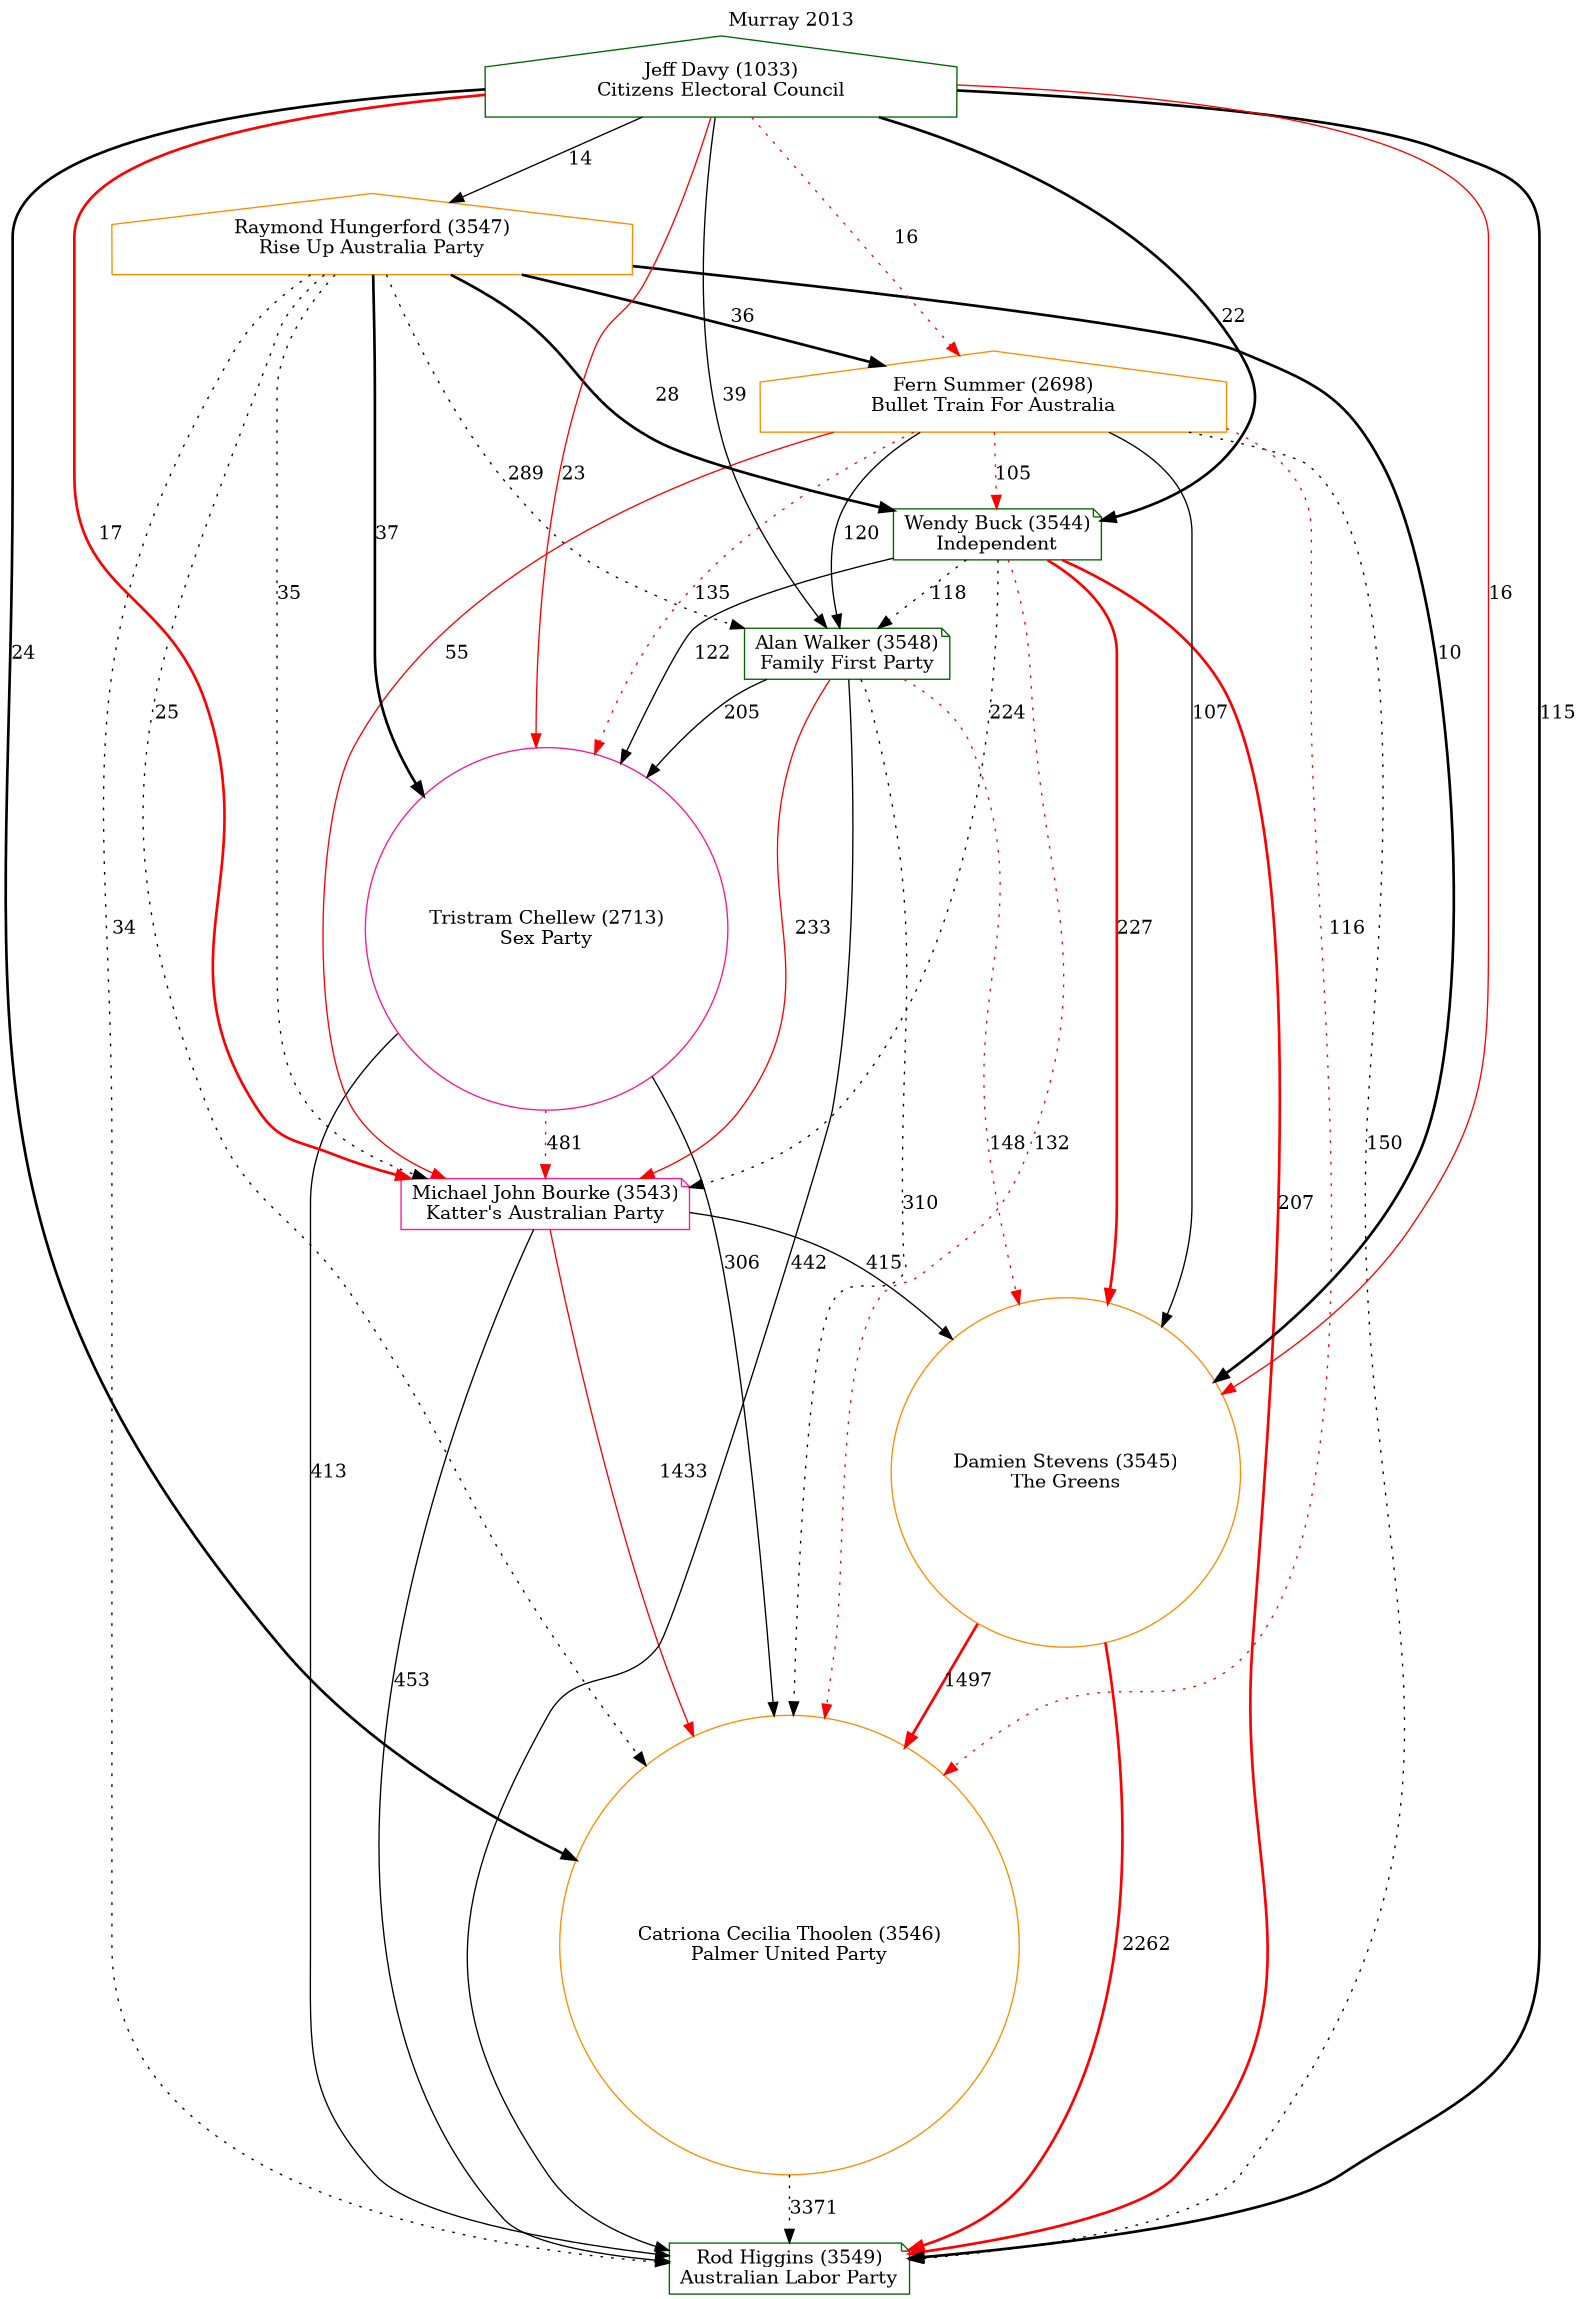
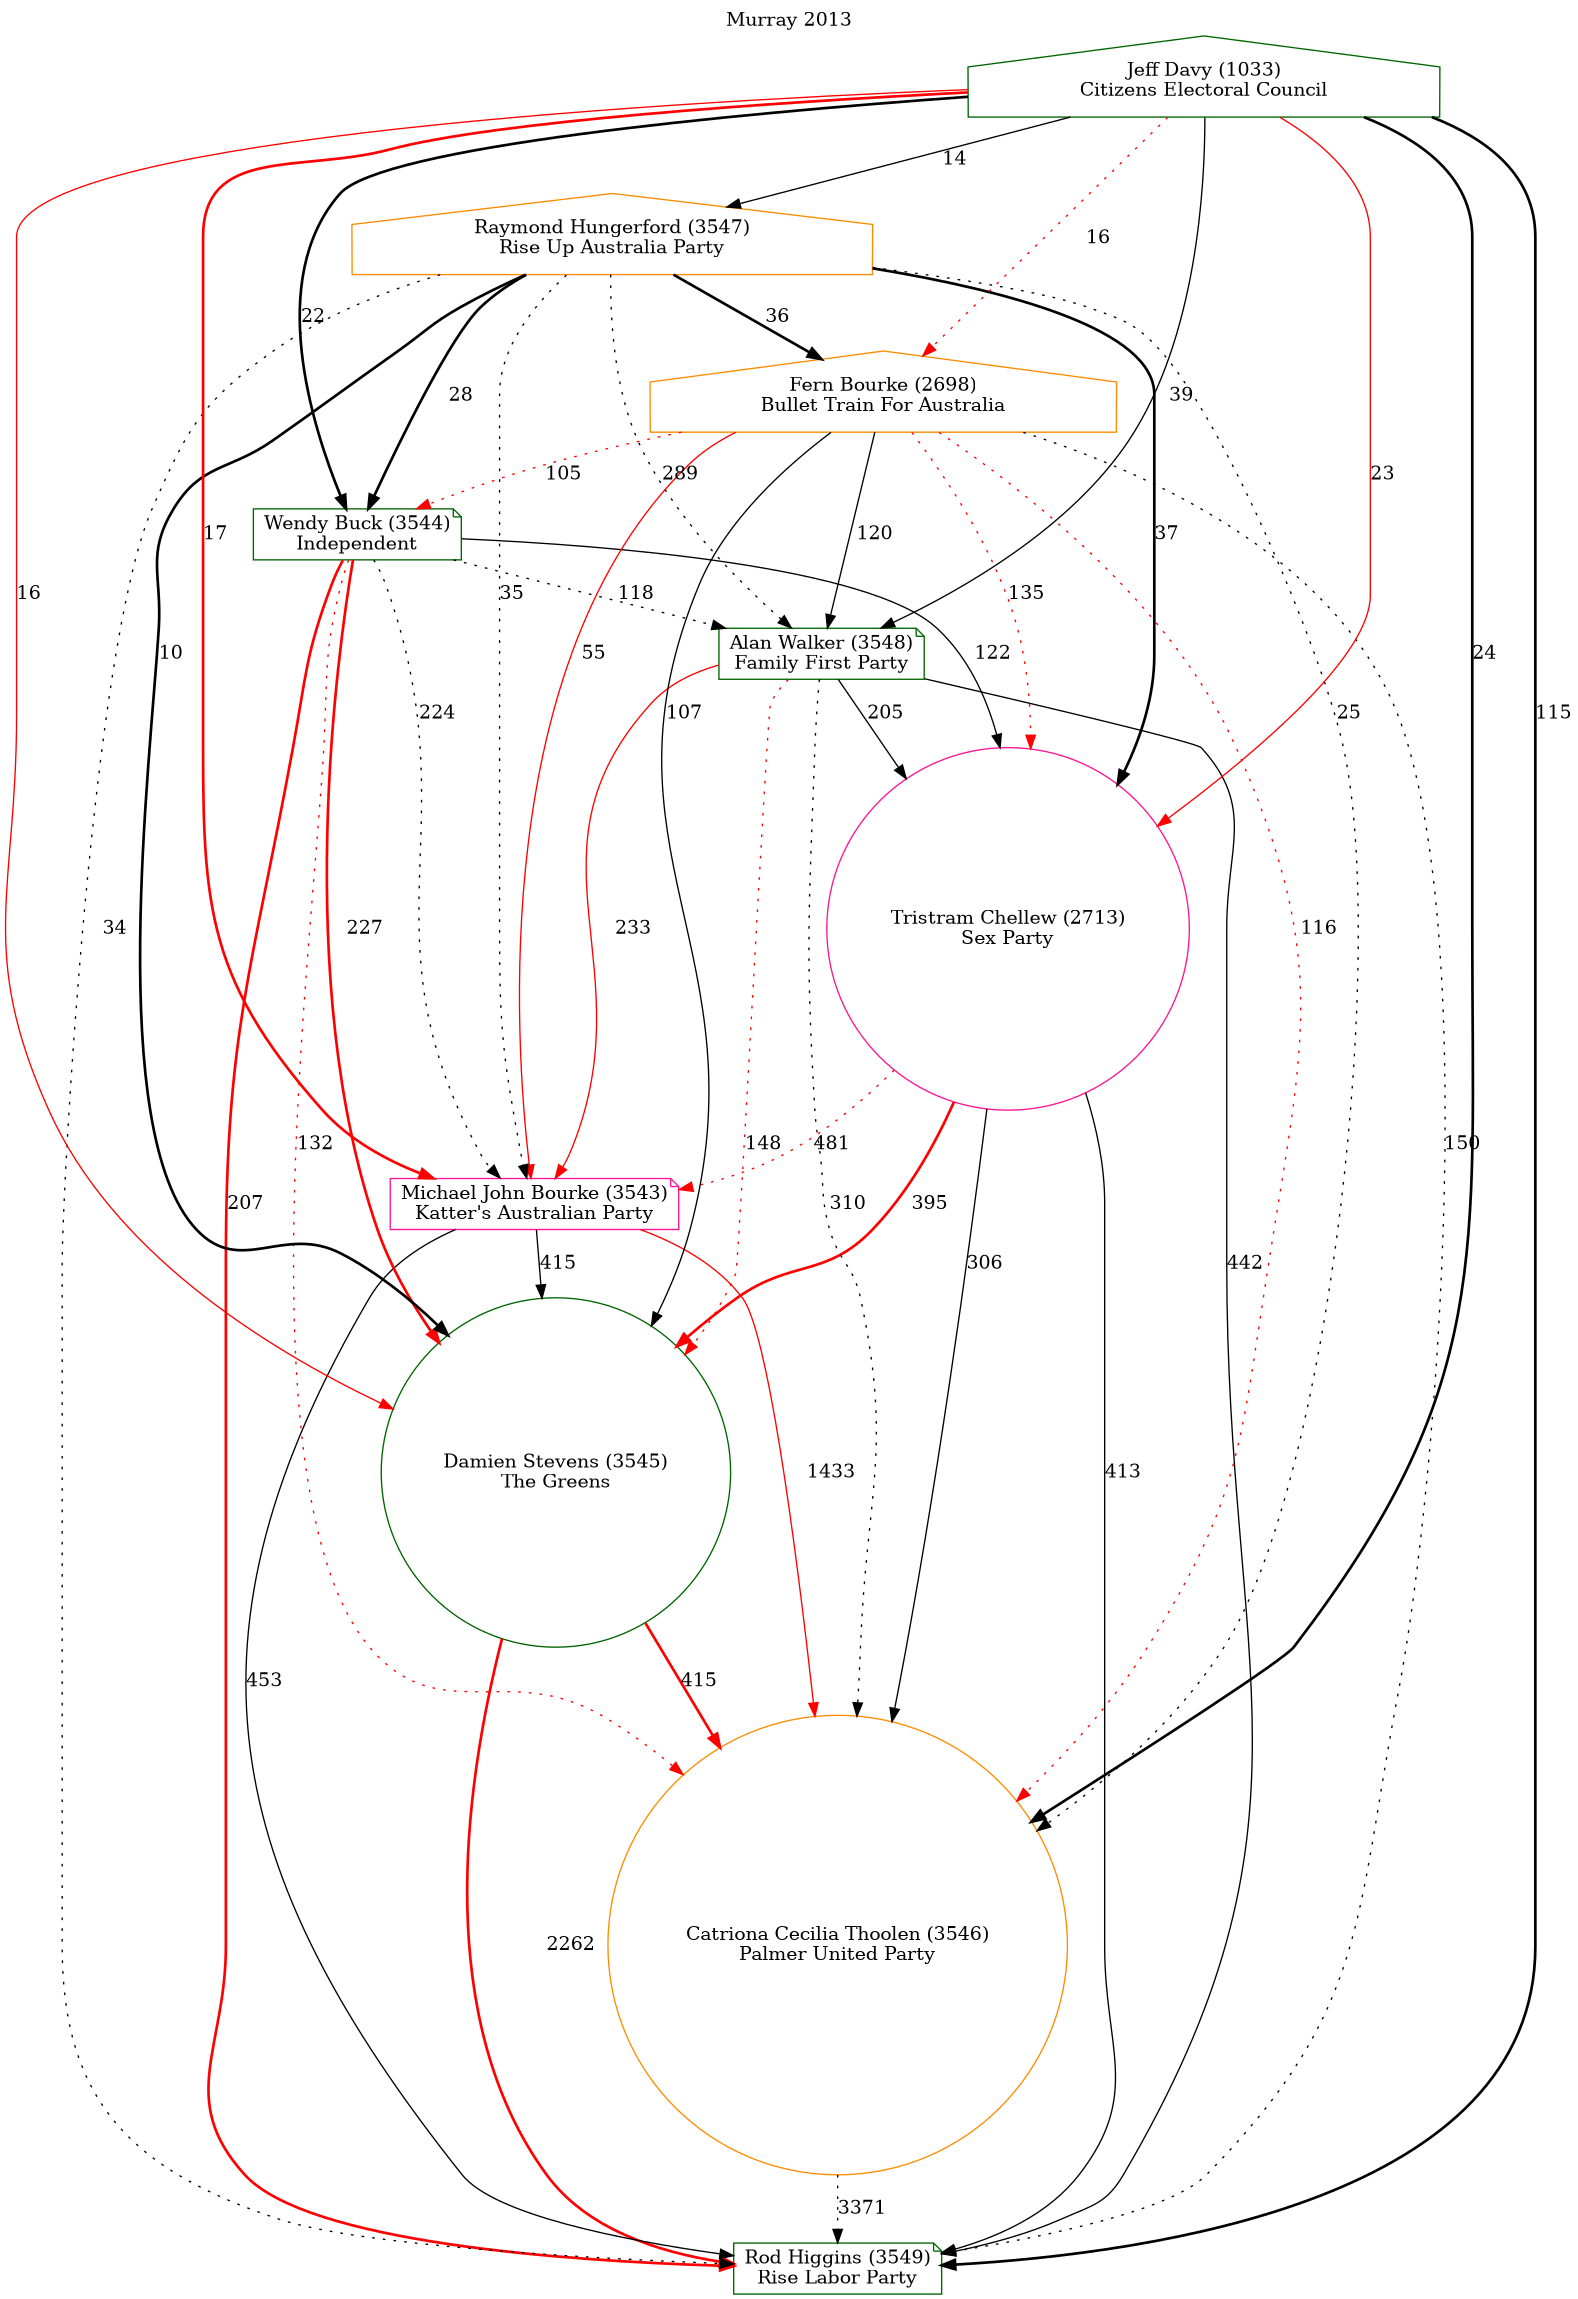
(993, 396) -> (883, 396)
none -> (848, 1250)
(1066, 1472) -> (556, 1472)
(969, 1681) -> (699, 1681)
(789, 2268) -> (838, 2268)
